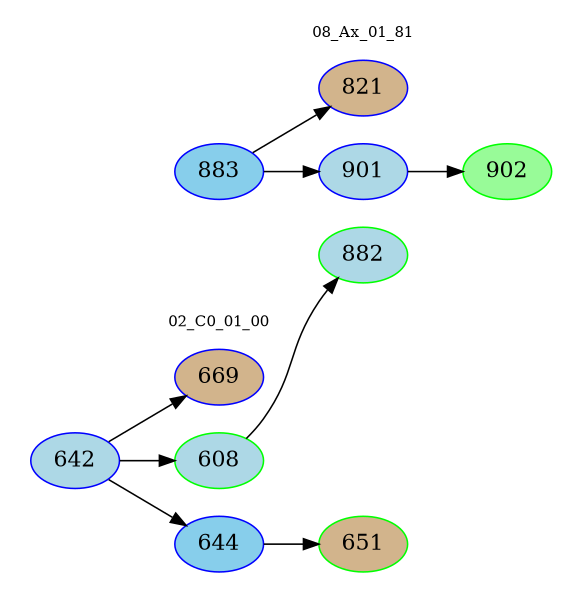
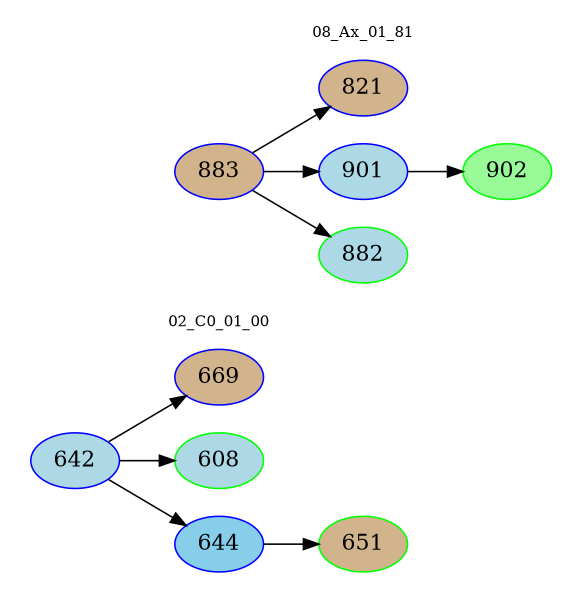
(219, 172) -> (219, 172)
(290, 366) -> (285, 209)
